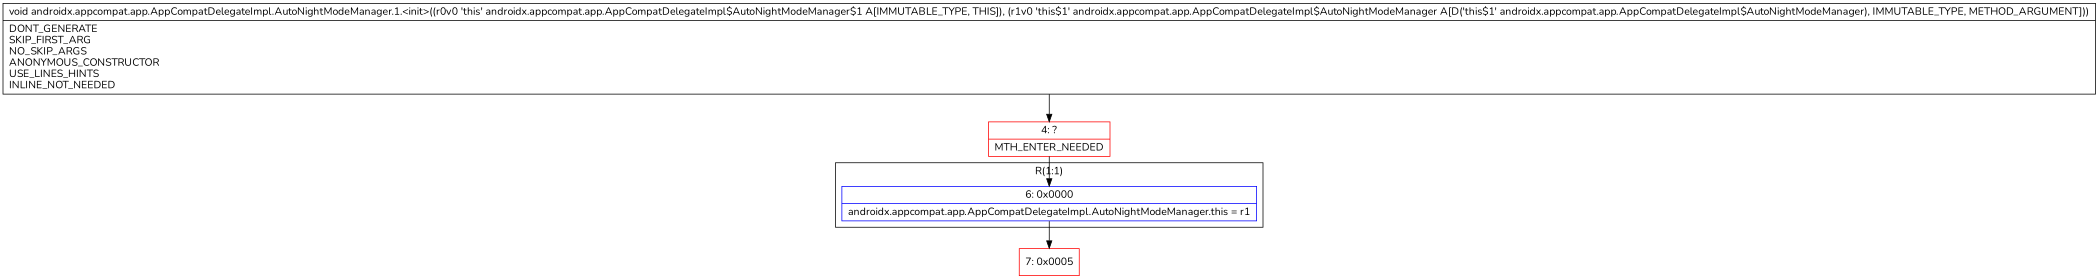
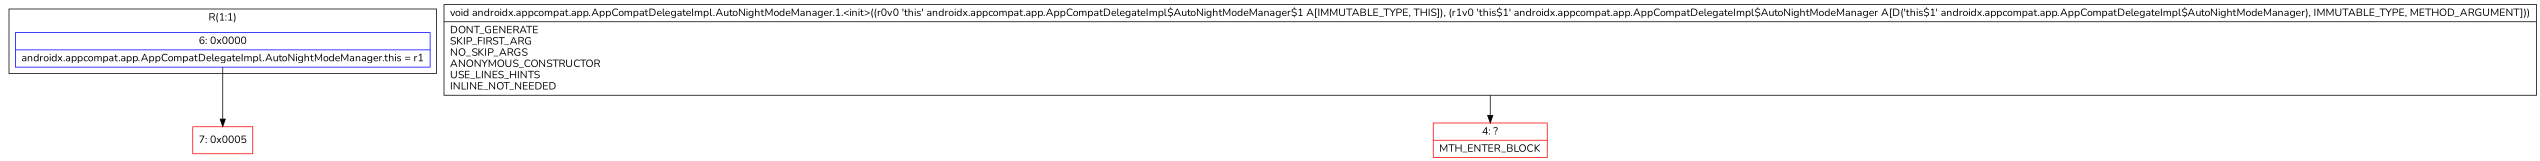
(1049, 147) -> (1490, 148)
(1049, 167) -> none
